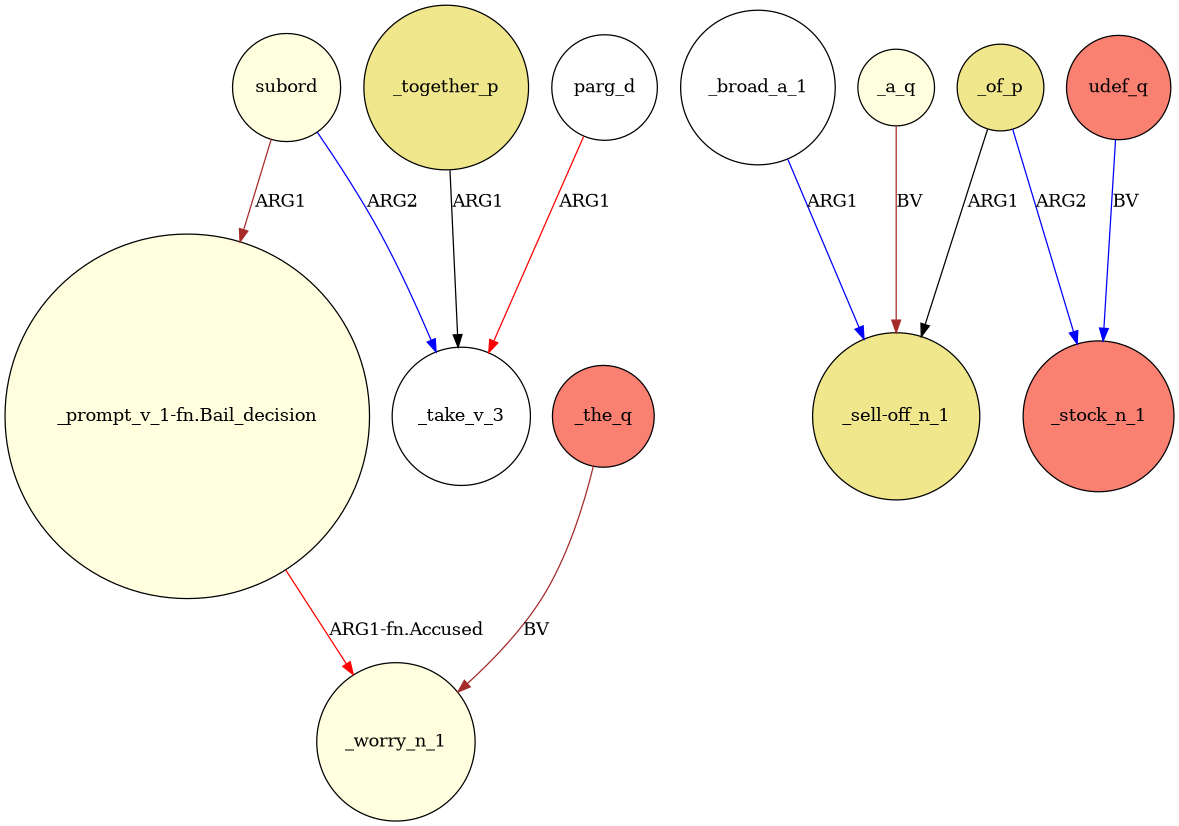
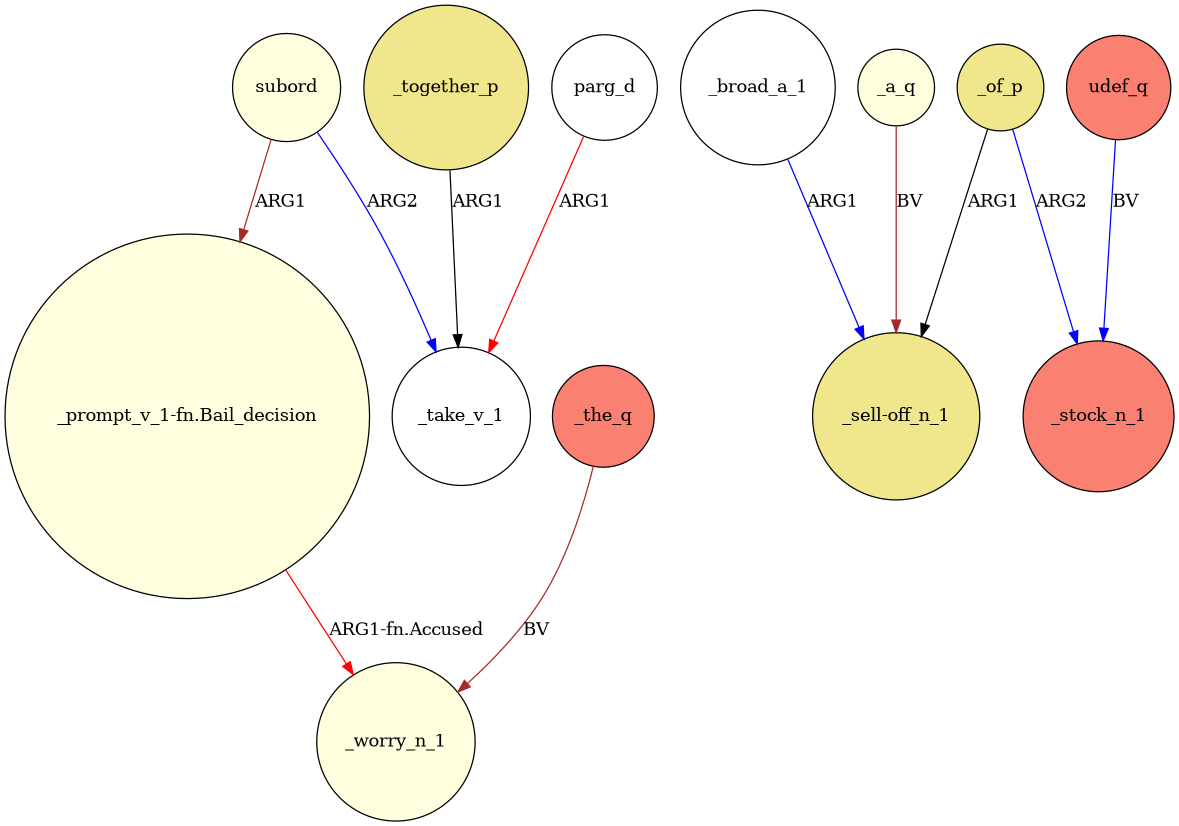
(461, 416) -> (461, 416)
